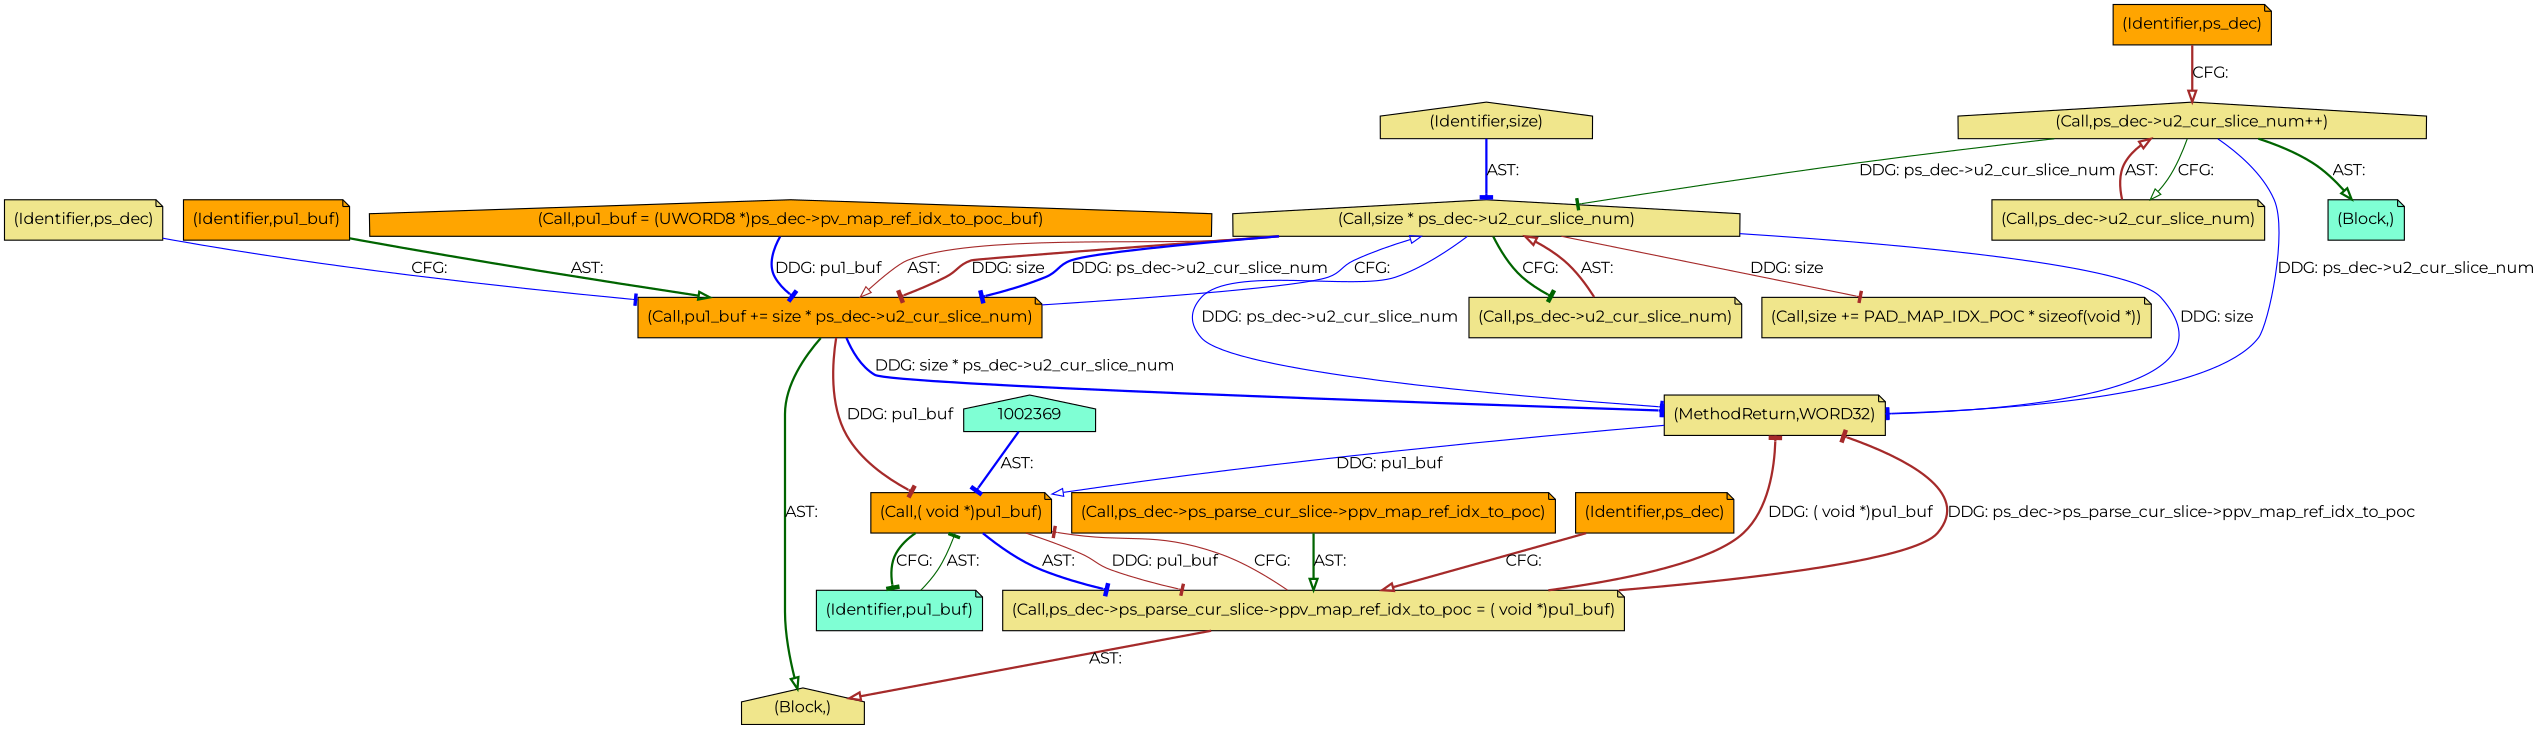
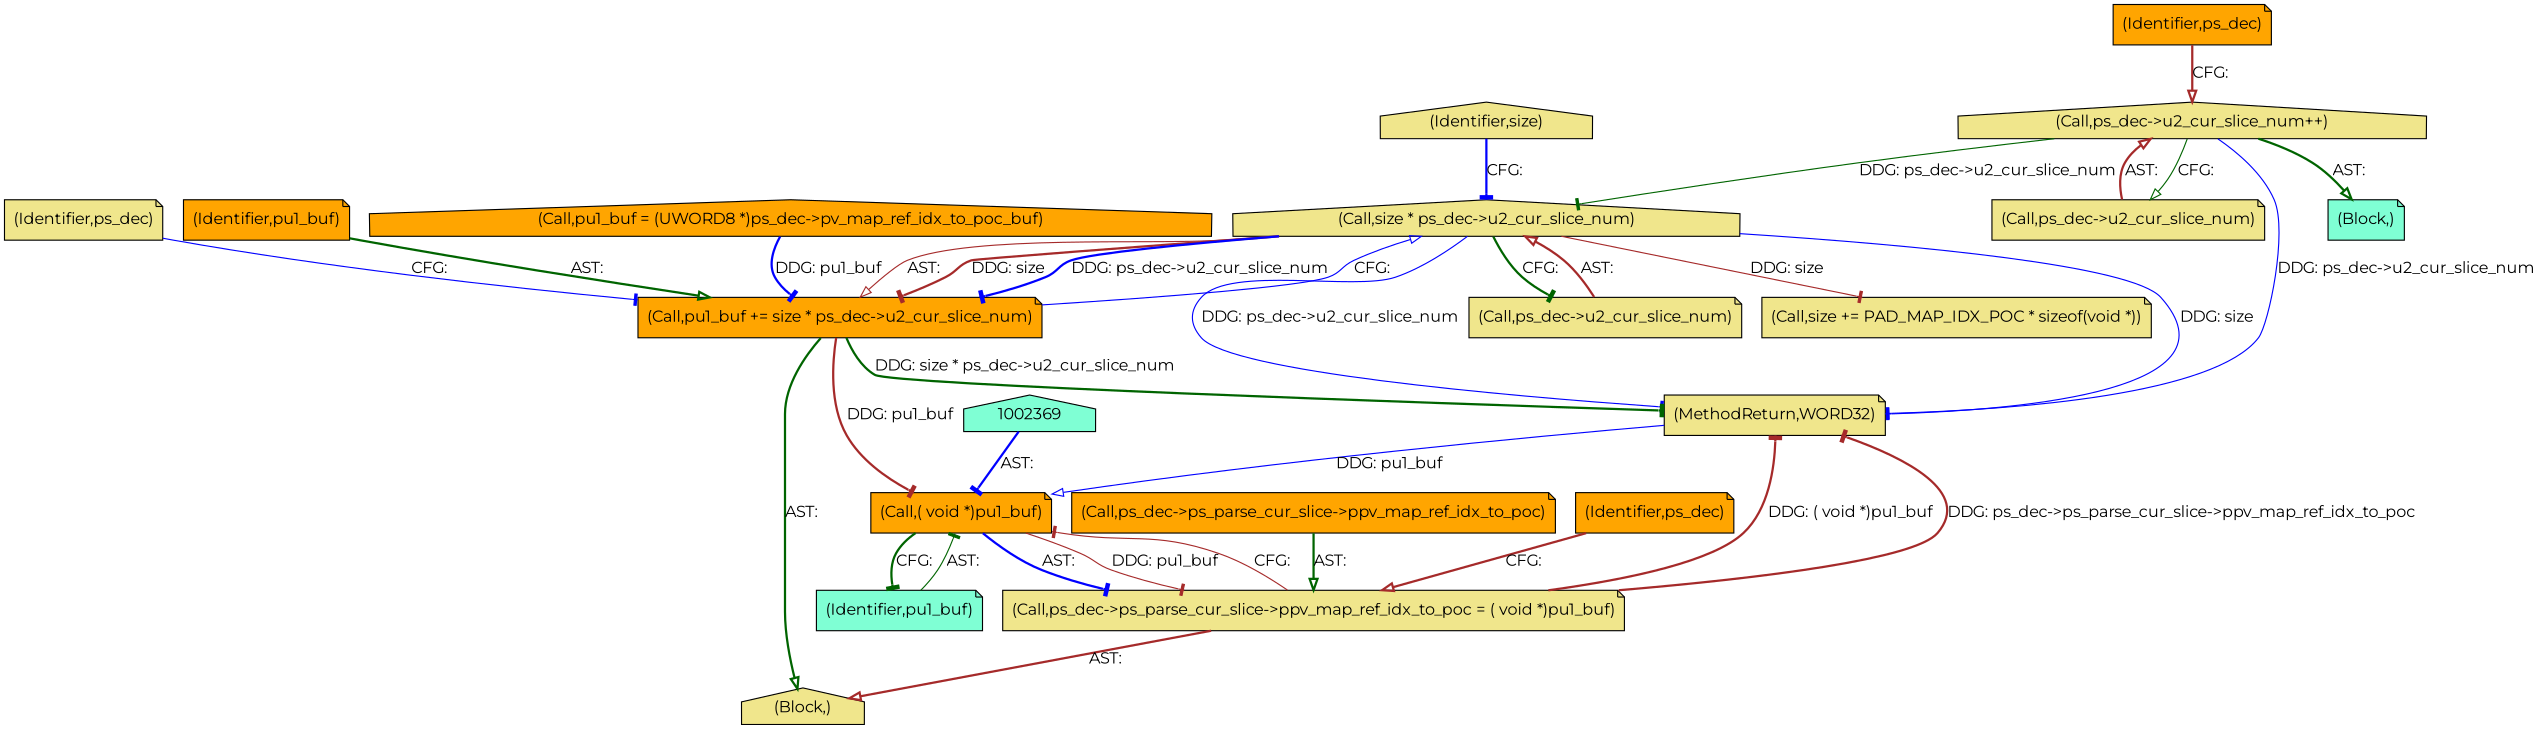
(1505, 171) -> (1507, 171)
(1243, 396) -> (1243, 396)
